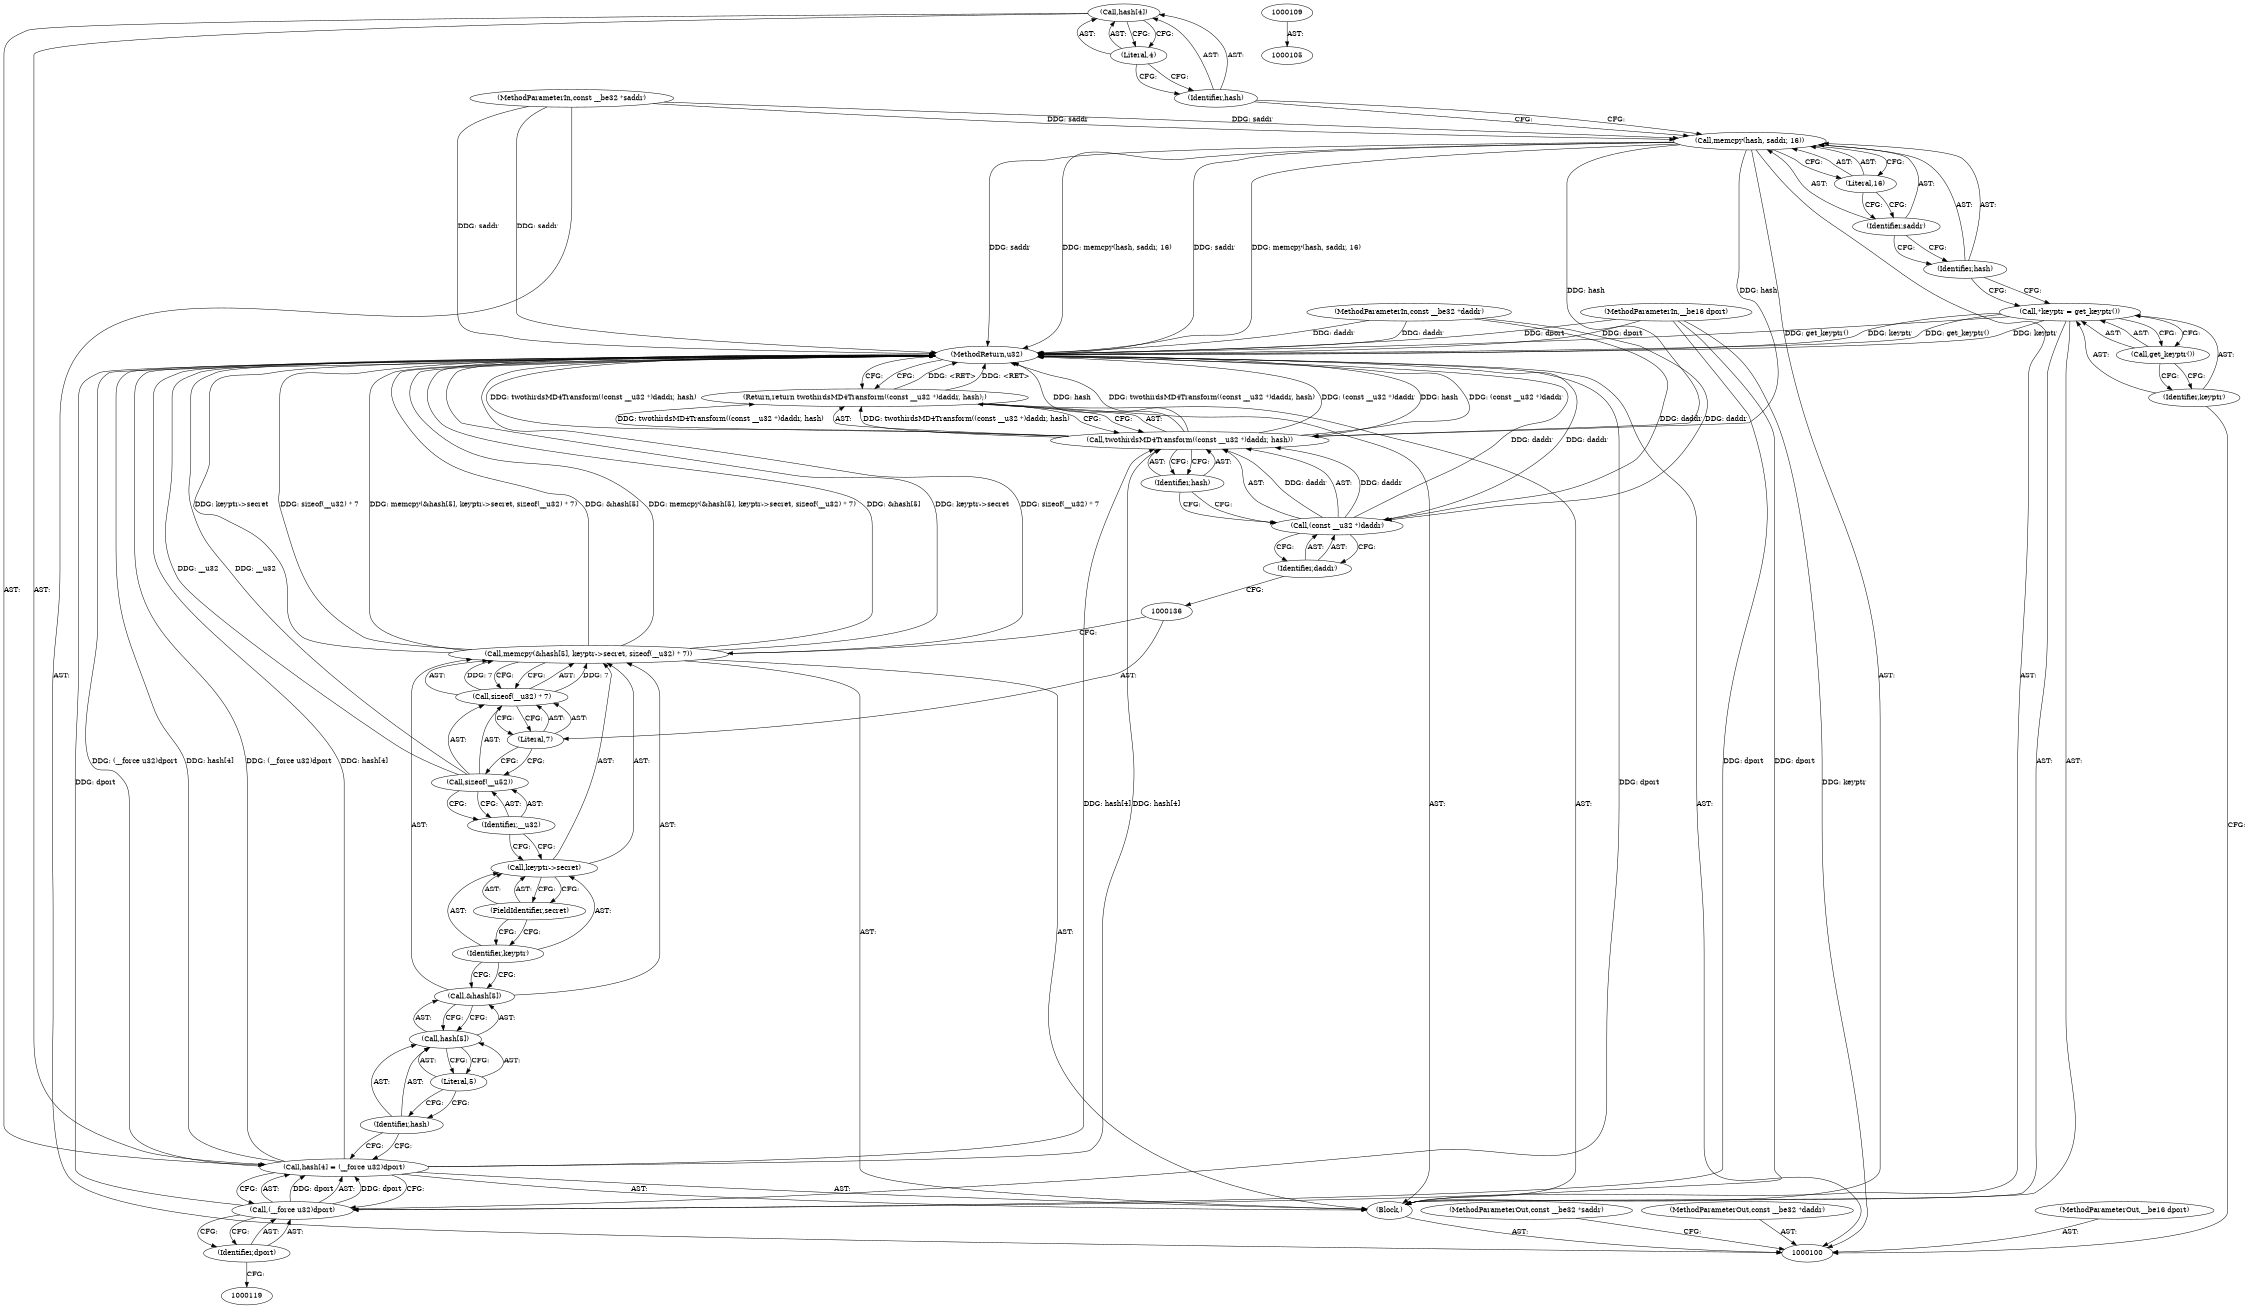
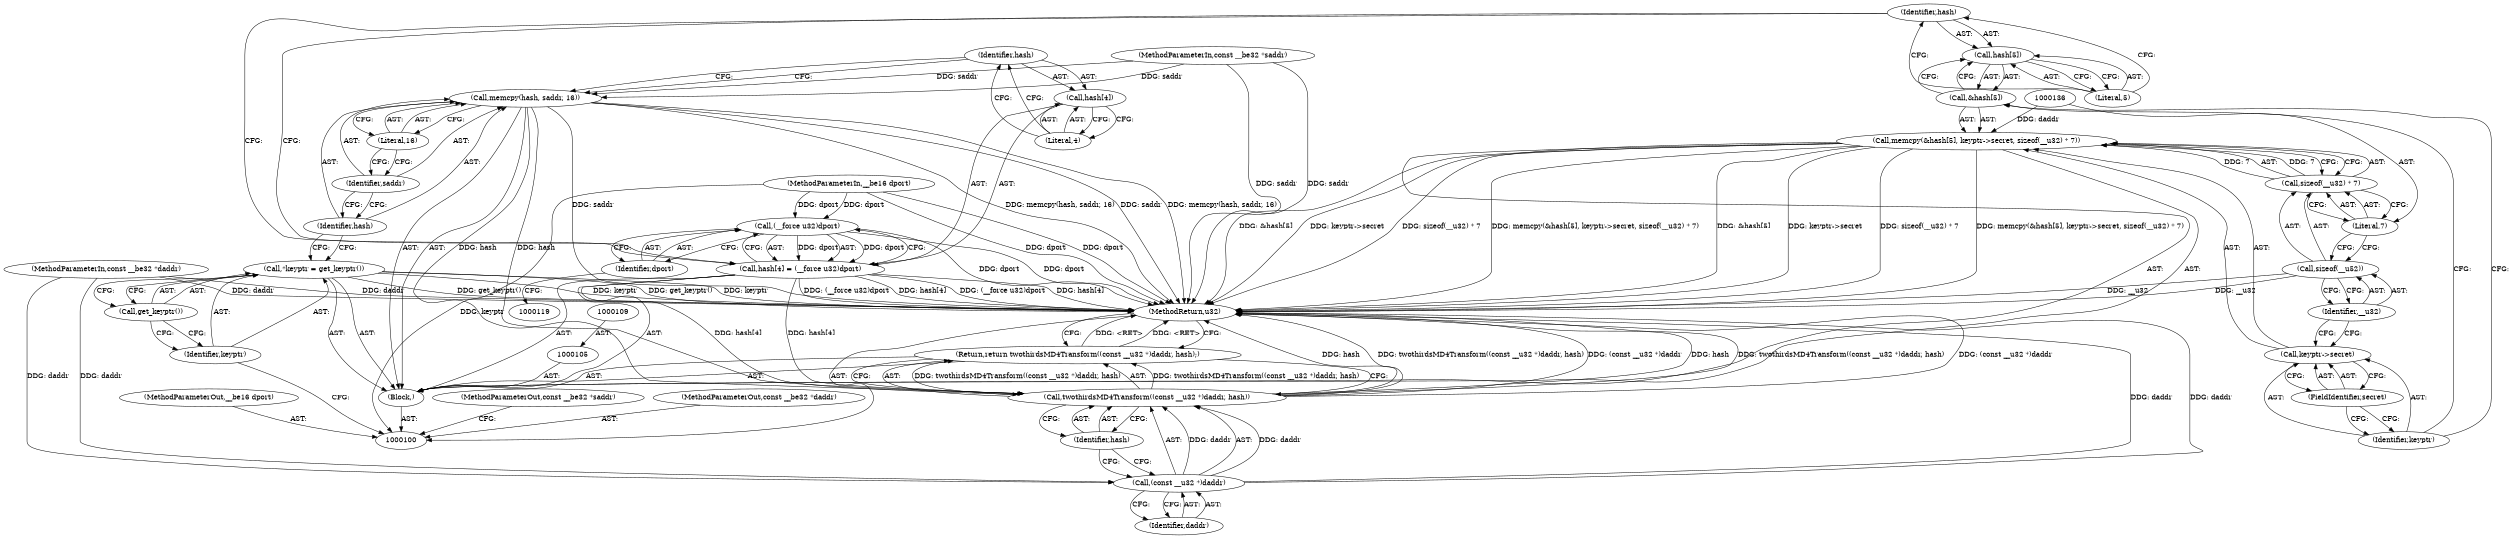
none -> (494, 387)
(1237, 590) -> none
(1089, 633) -> (2038, 120)
(174, 1212) -> none
